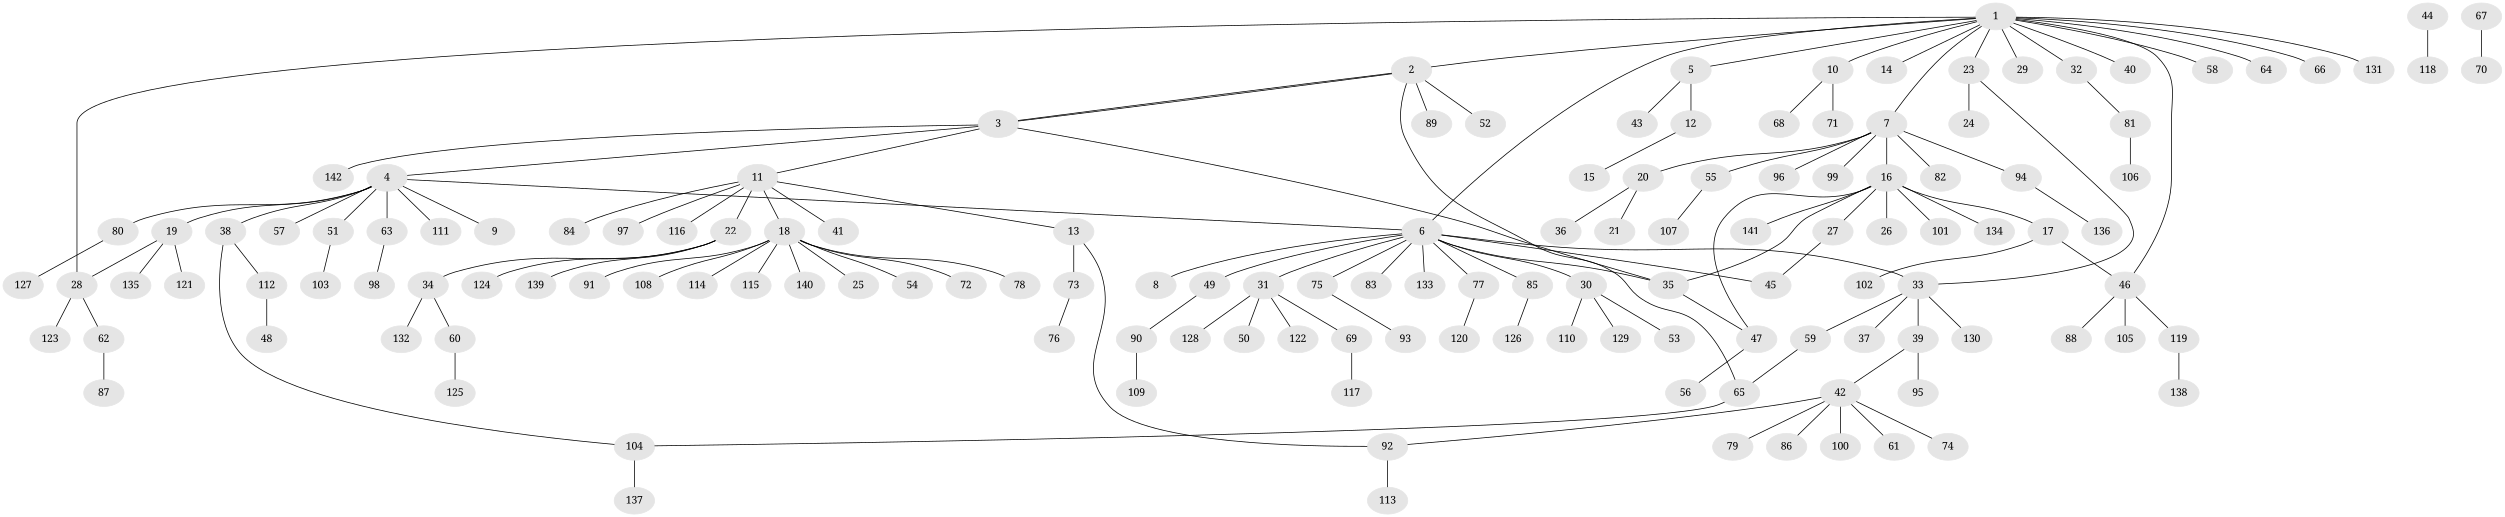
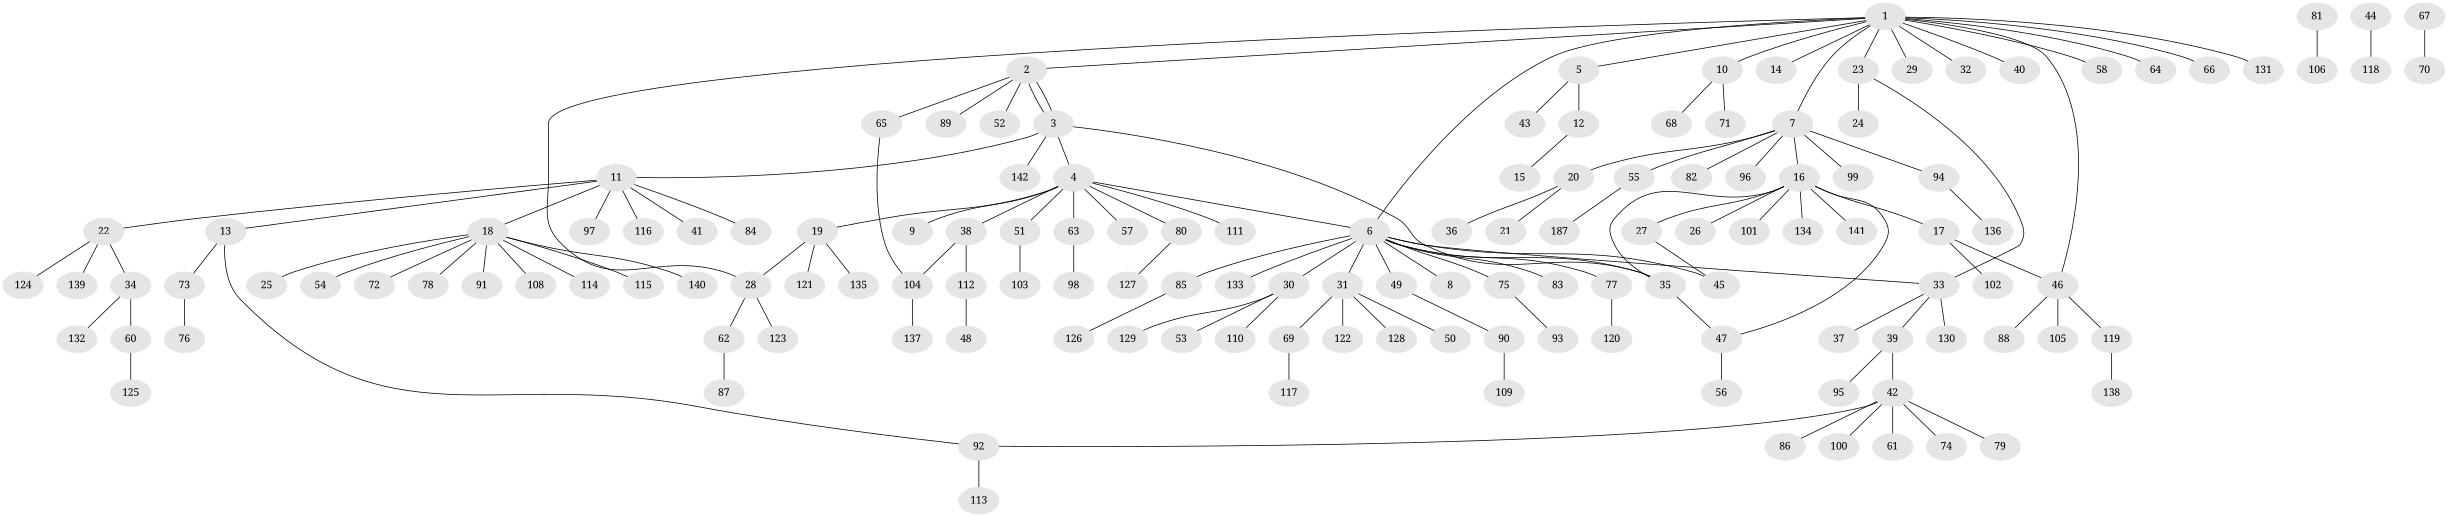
(2103, 97) -> none
(1669, 232) -> (1559, 232)
(1811, 339) -> none
